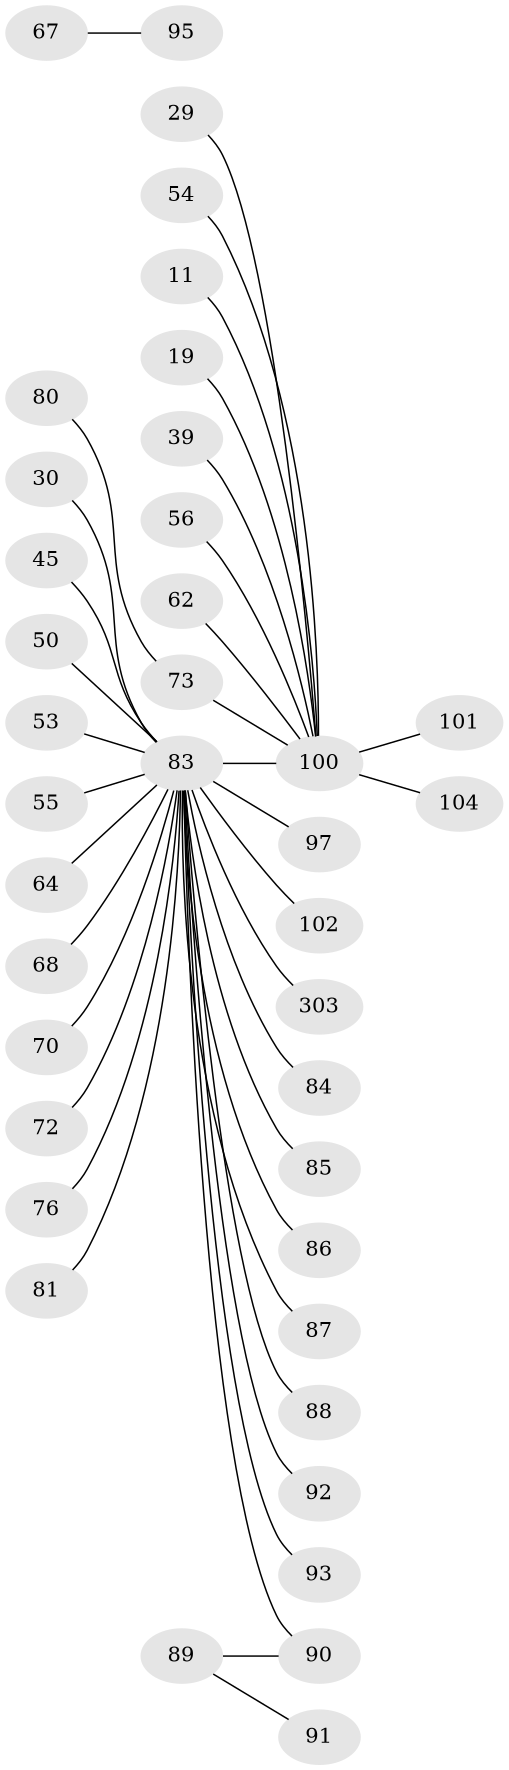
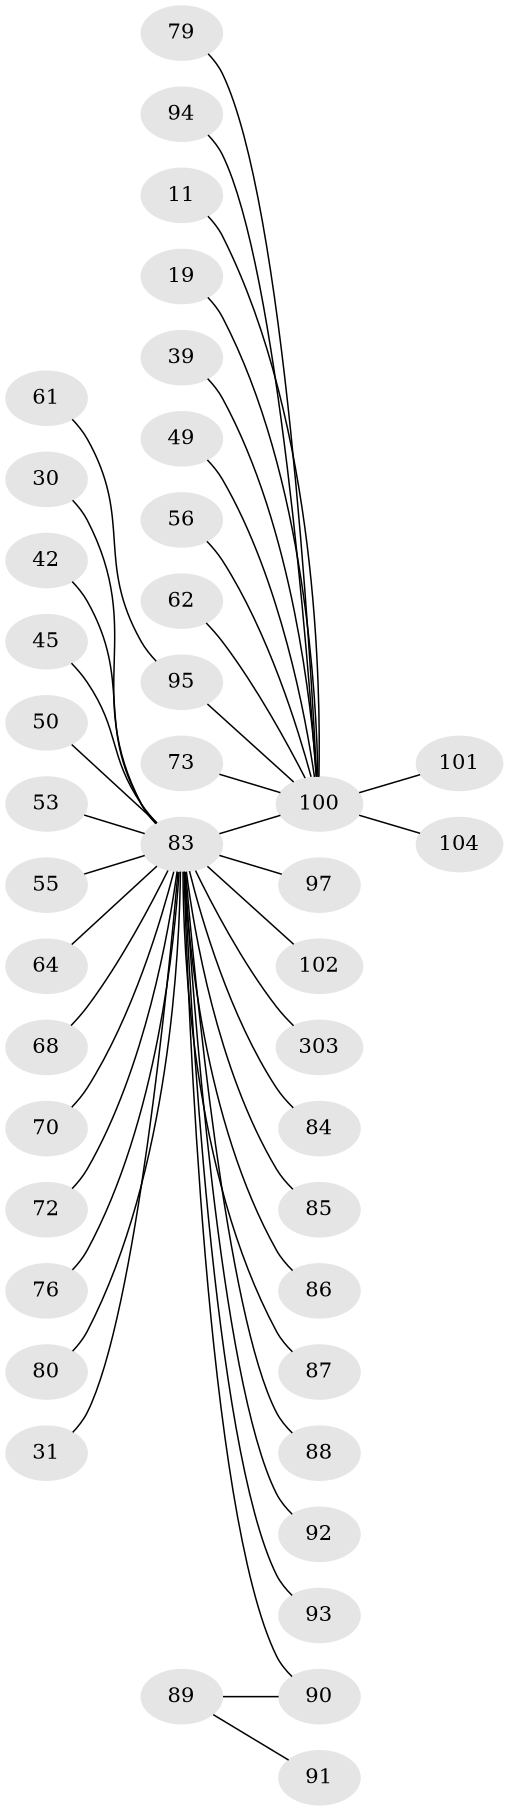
(47, 33) -> (47, 398)
(182, 114) -> (182, 33)
(182, 195) -> (182, 114)
none -> (182, 439)
(114, 540) -> (156, 1119)
none -> (47, 561)
none -> (251, 743)
(47, 1291) -> (47, 1453)
